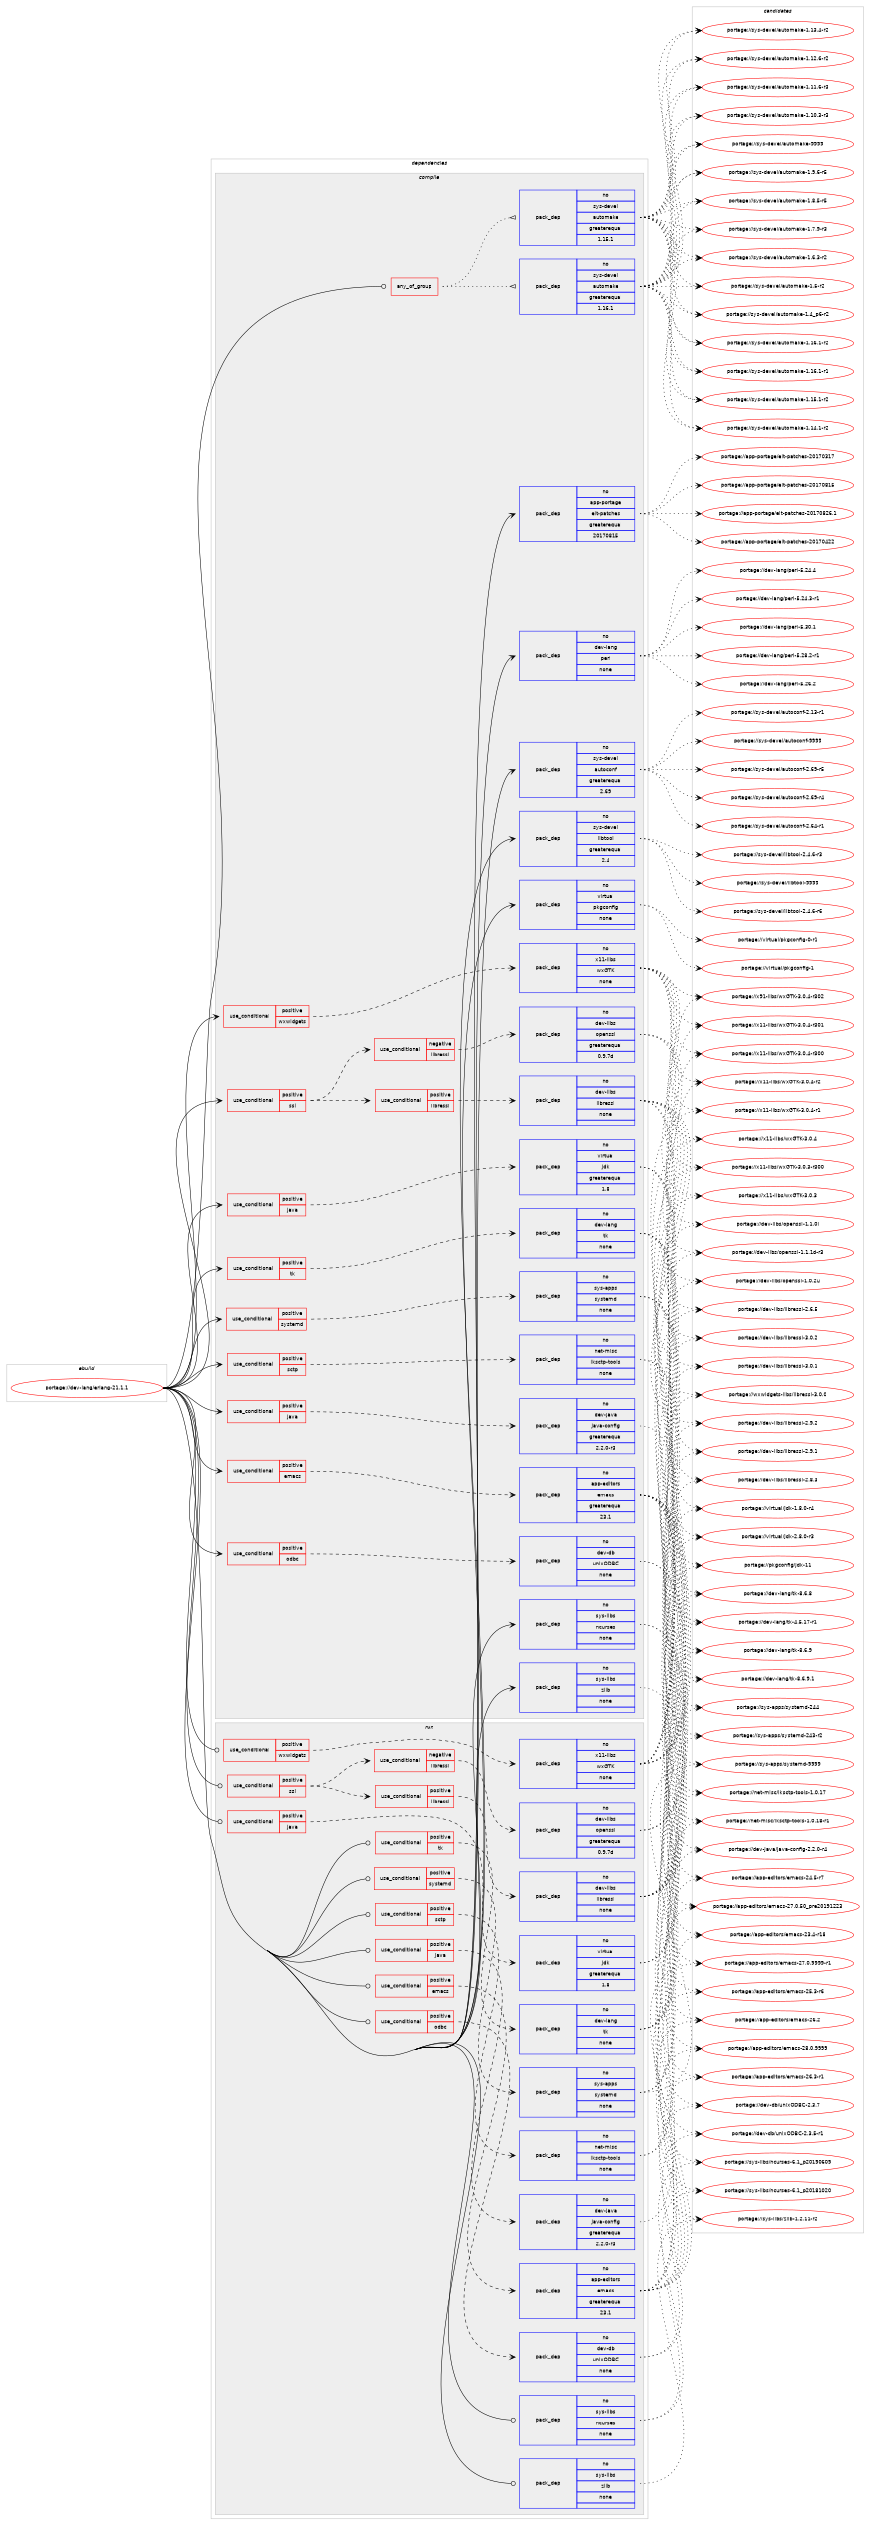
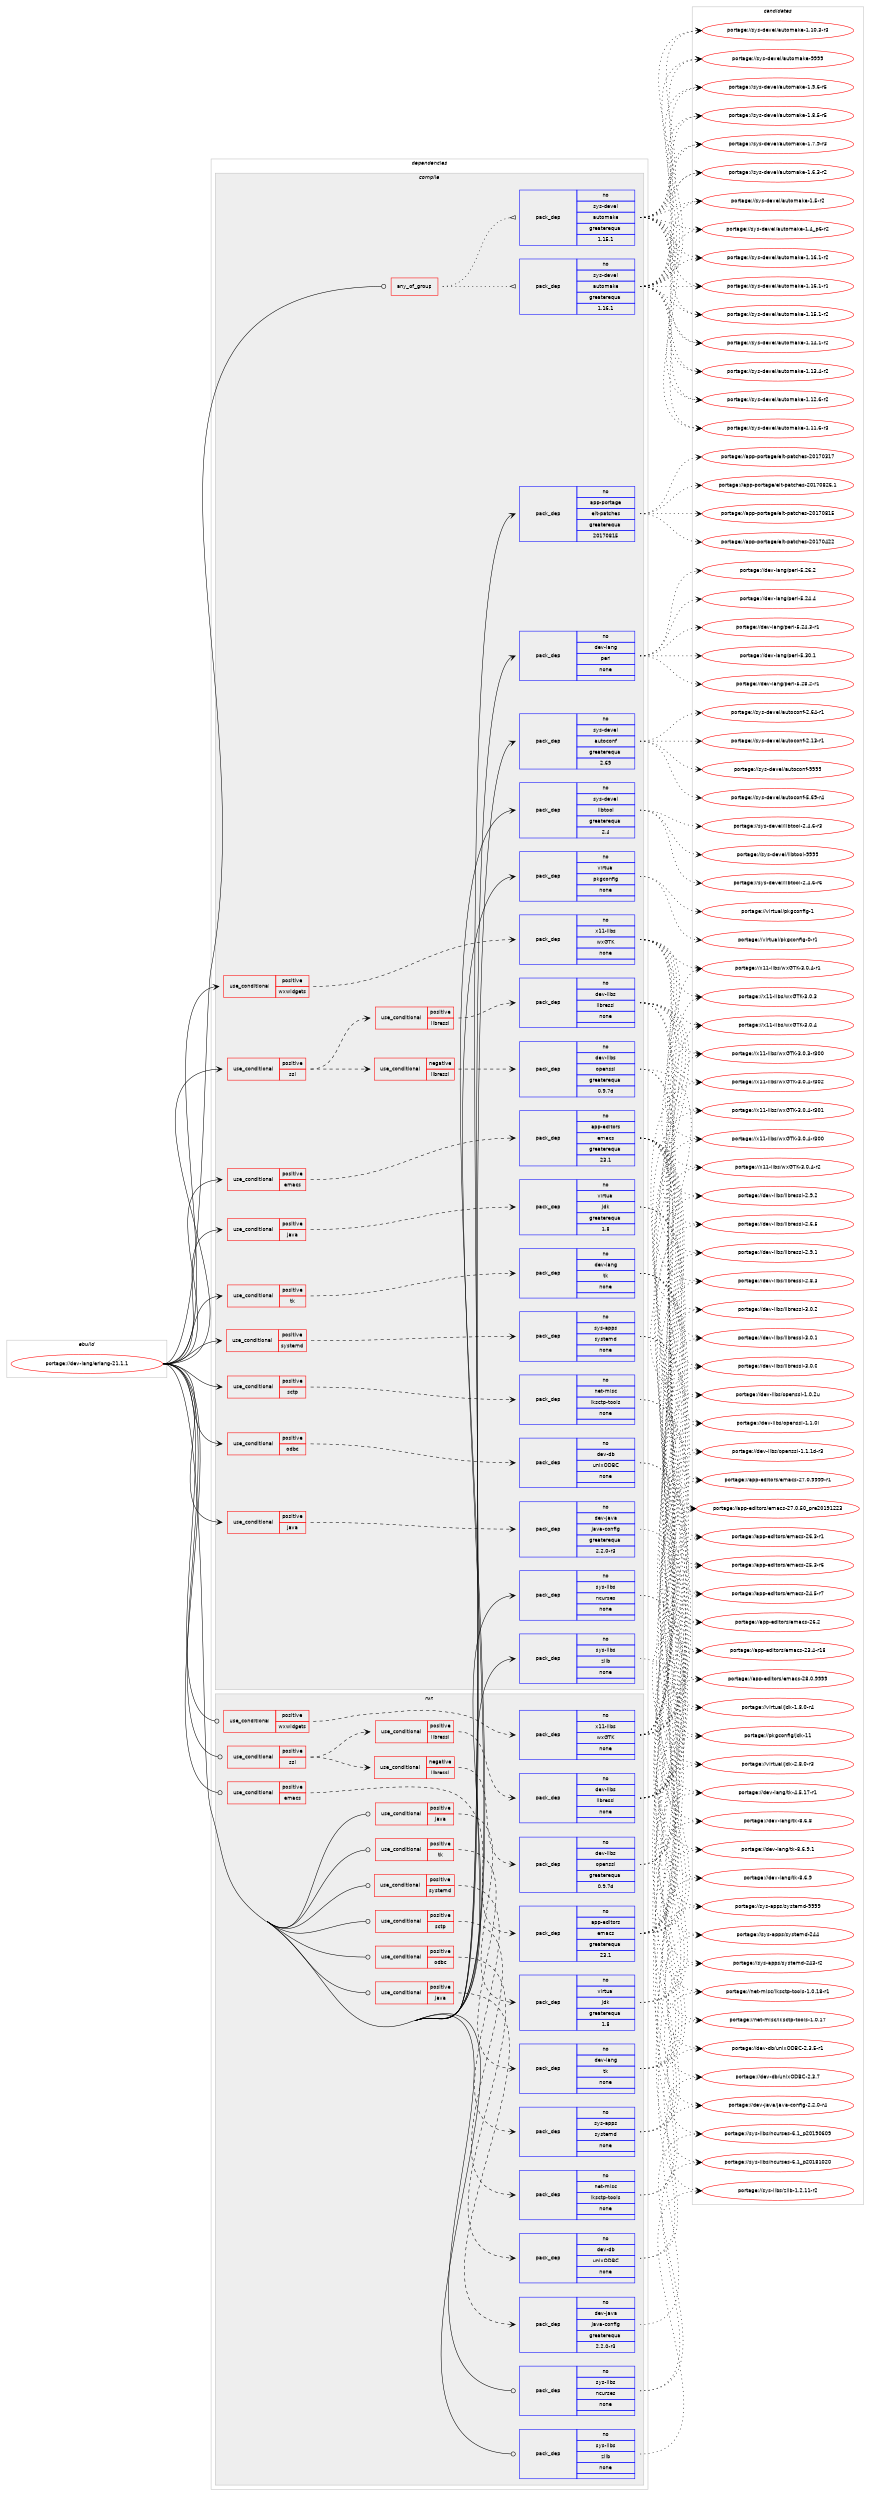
(778, 770) -> none
(778, 798) -> (778, 798)
(778, 997) -> (778, 1082)
(778, 1395) -> (778, 1367)
